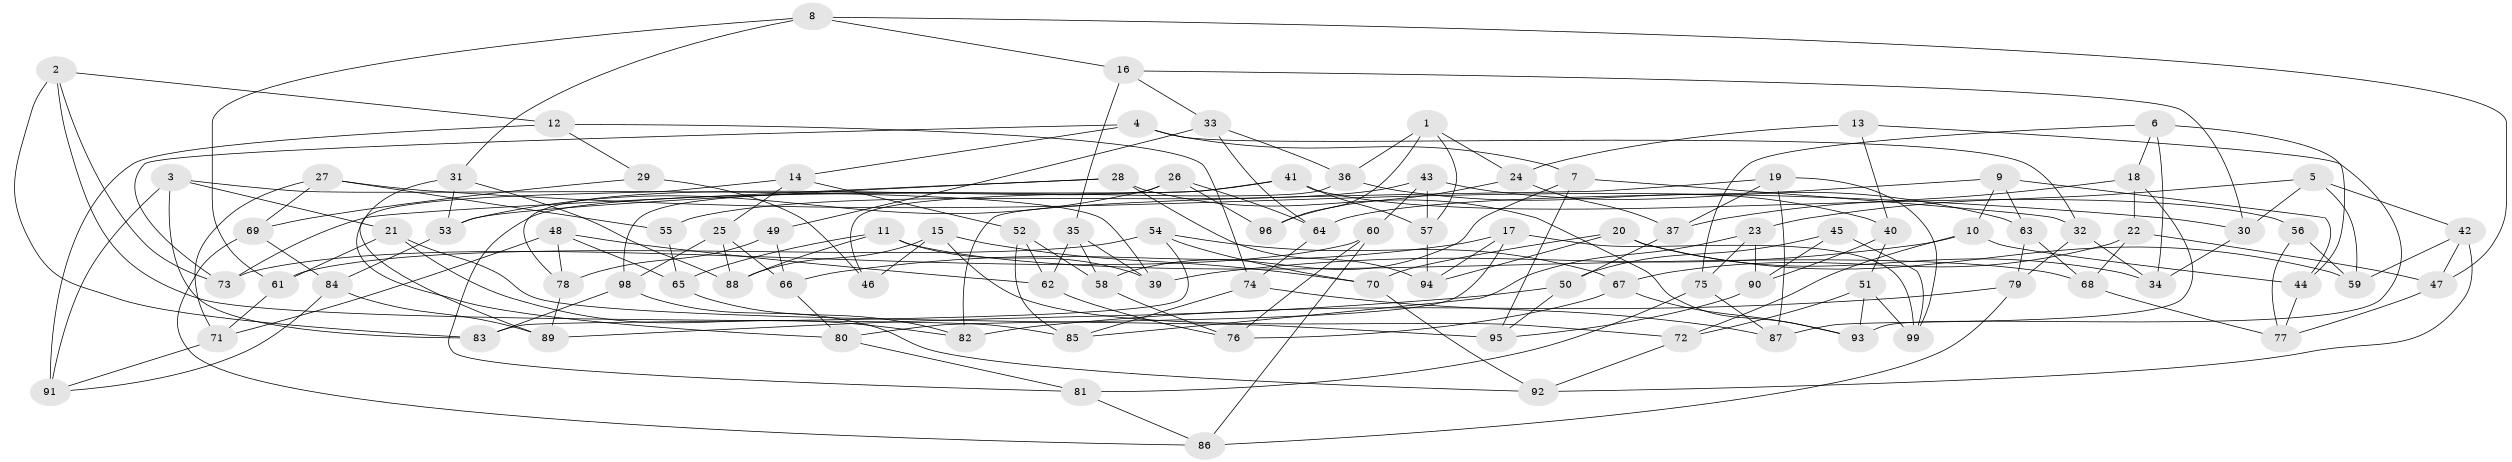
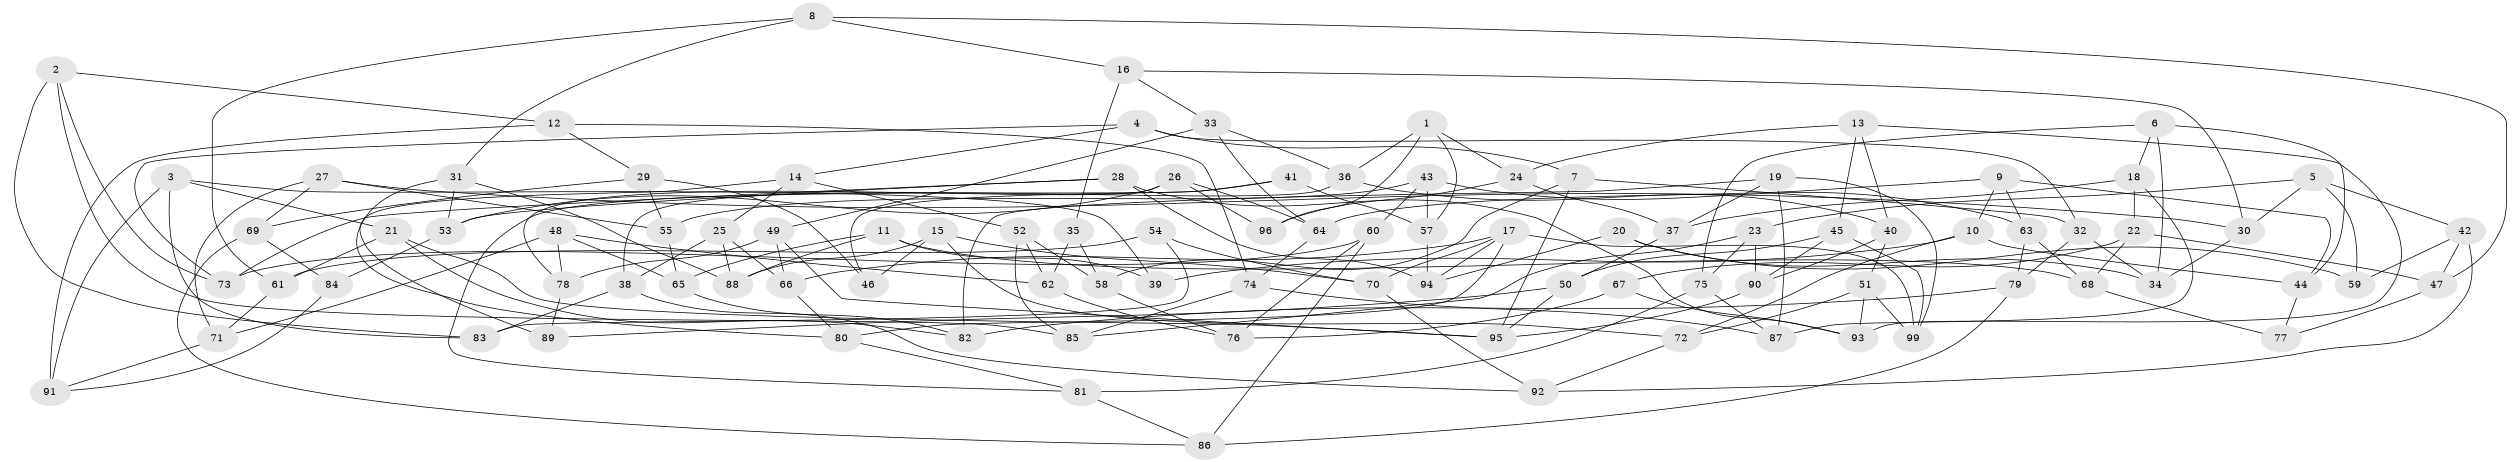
none -> (1848, 177)
none -> (656, 207)
(2298, 231) -> none
(1510, 249) -> (1451, 254)
(1337, 251) -> none
(1105, 252) -> none
(625, 285) -> (625, 285)
(416, 310) -> none
none -> (1012, 310)
